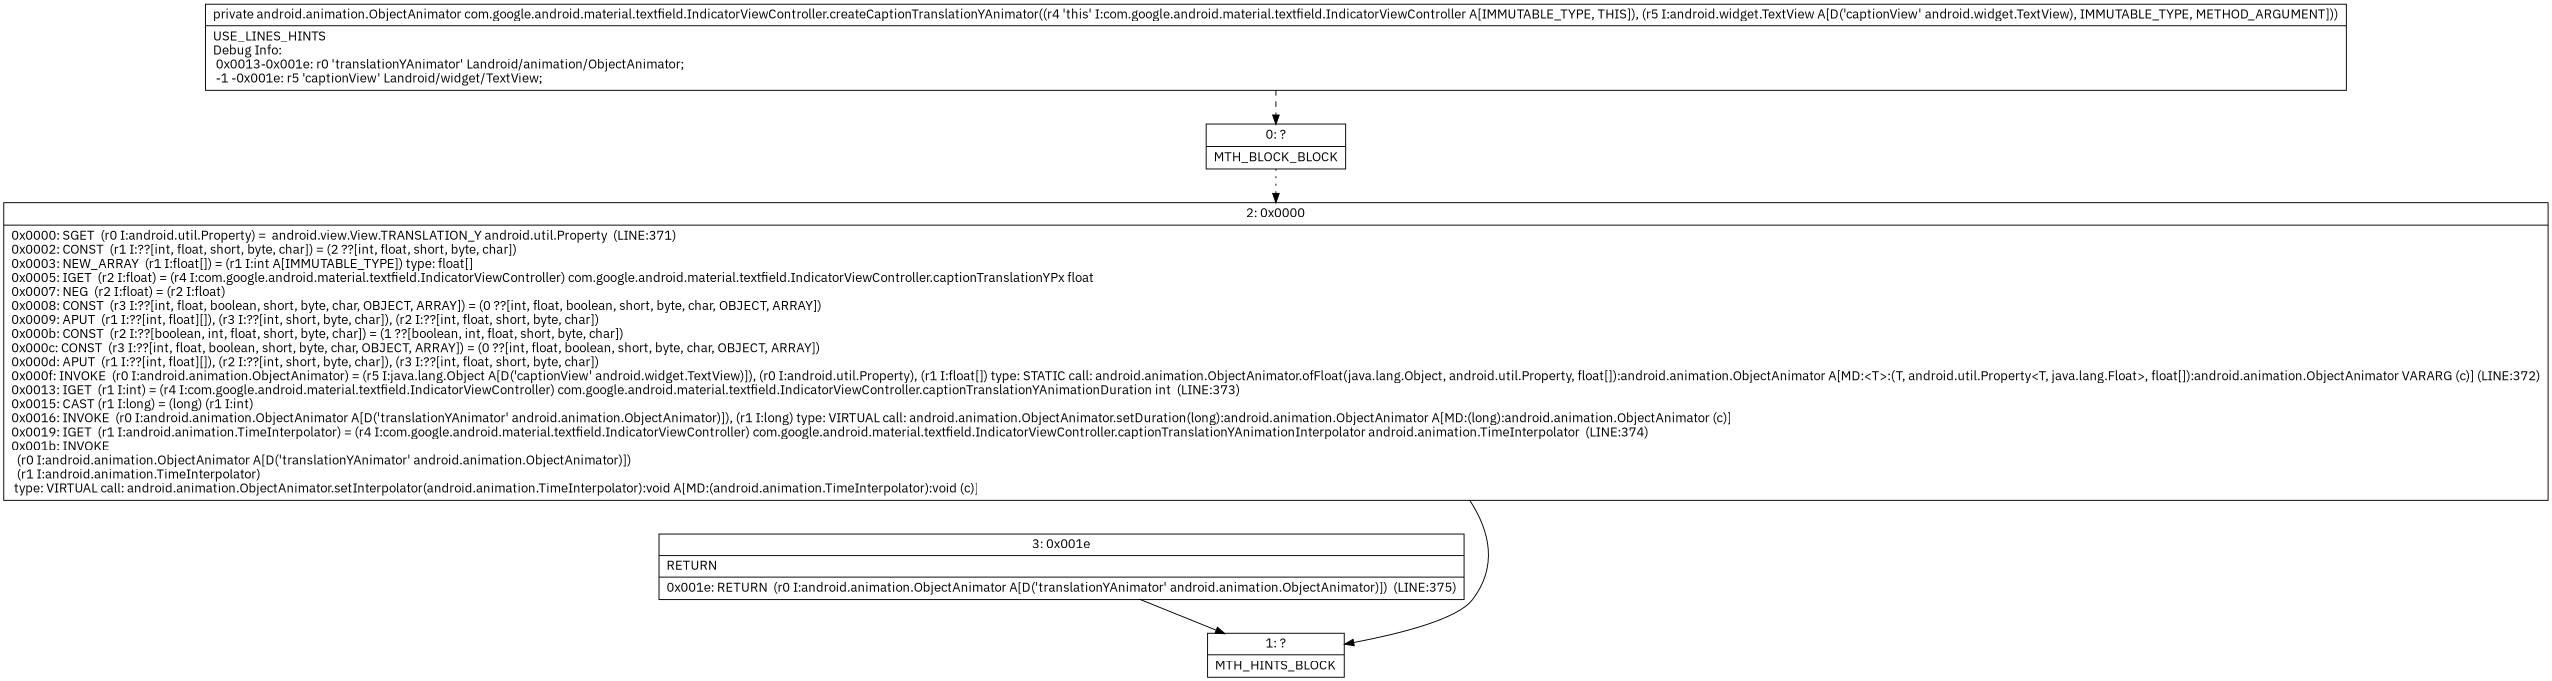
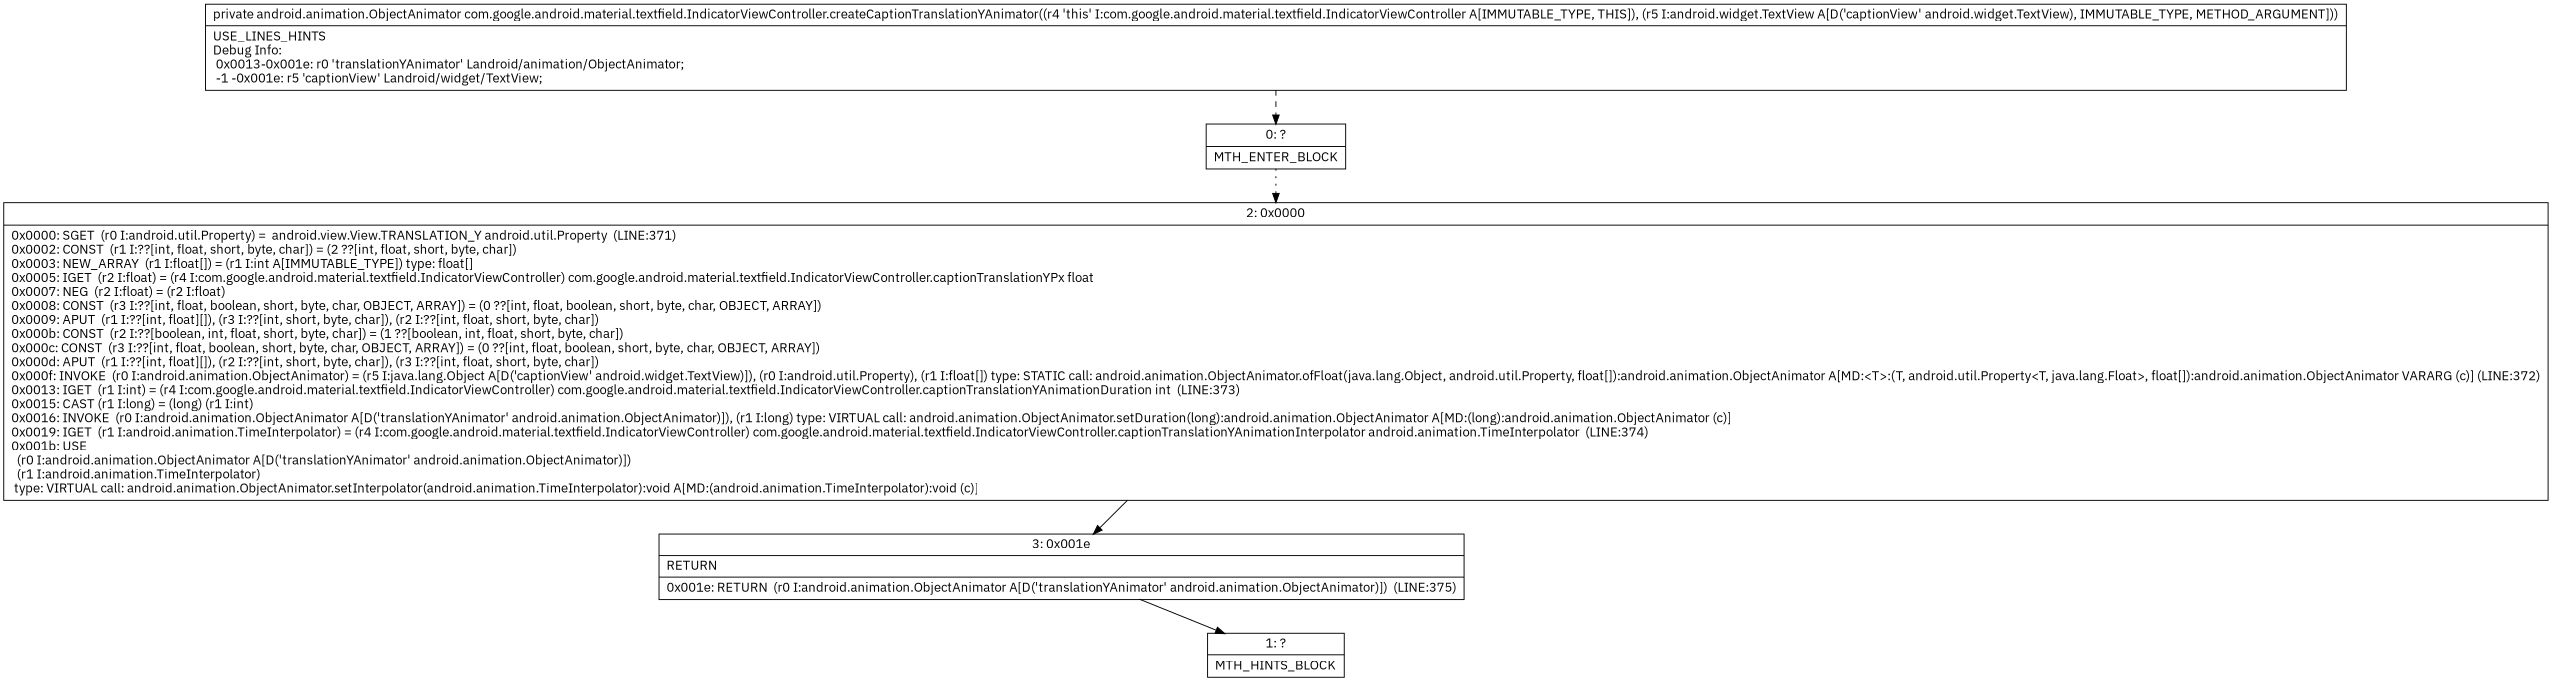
(1276, 157) -> (1276, 157)
(64, 447) -> (52, 447)
(1465, 607) -> (1114, 514)
